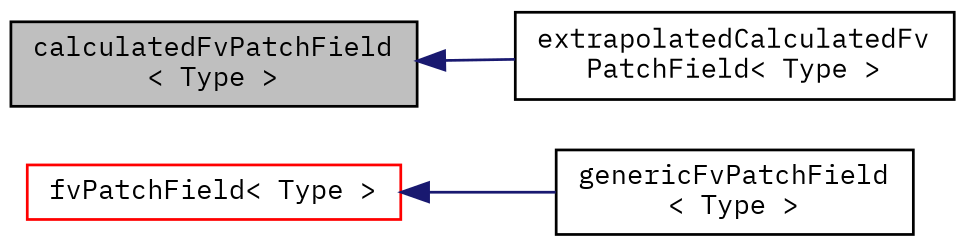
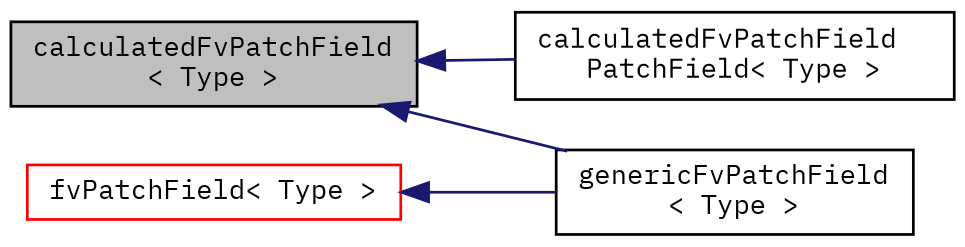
(735, 56) -> (735, 56)
none -> (488, 131)
